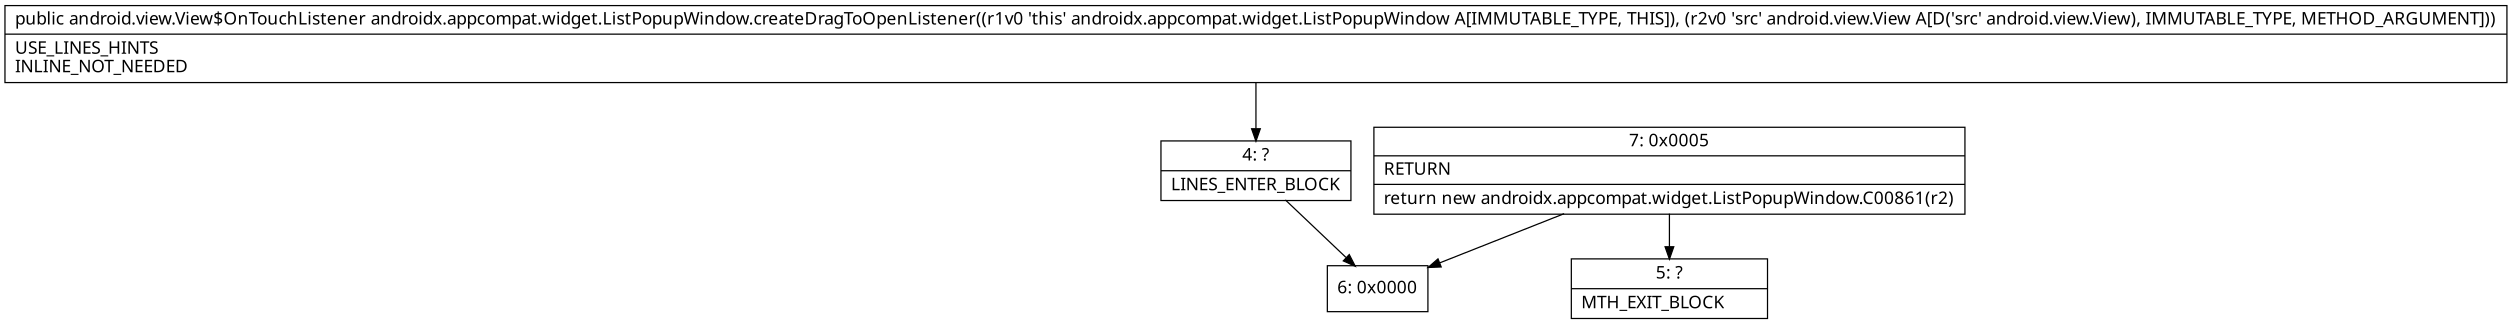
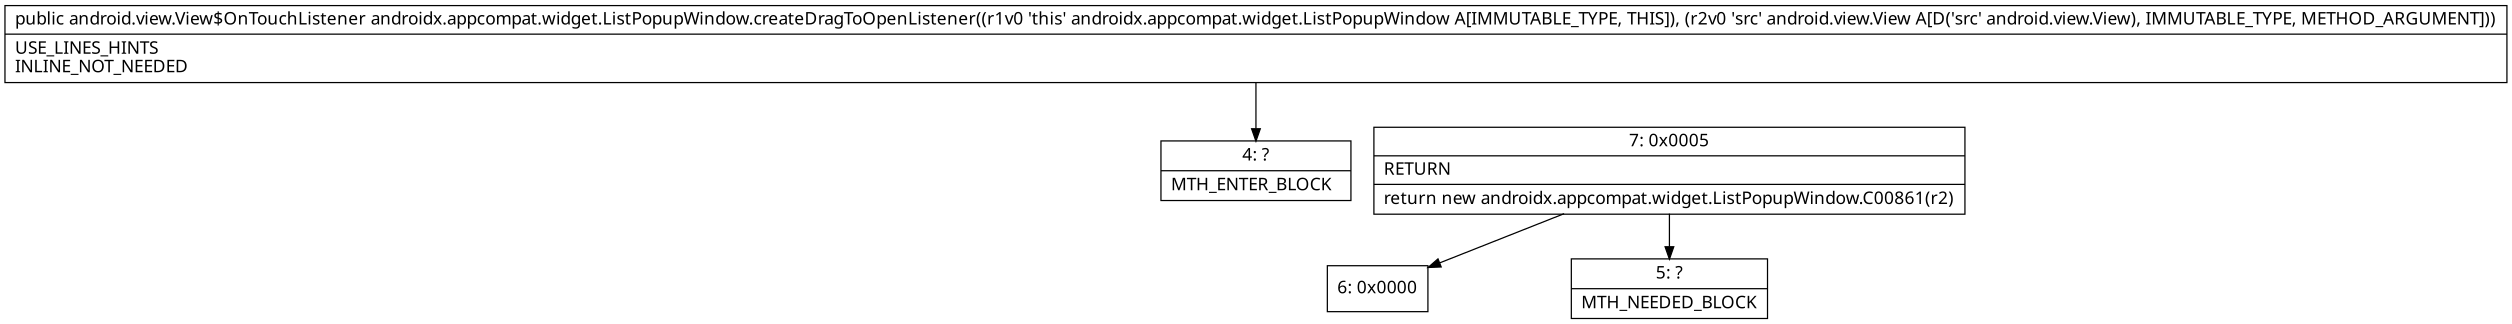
(1256, 185) -> (1252, 185)
(1316, 229) -> none
(1653, 303) -> (1669, 303)
